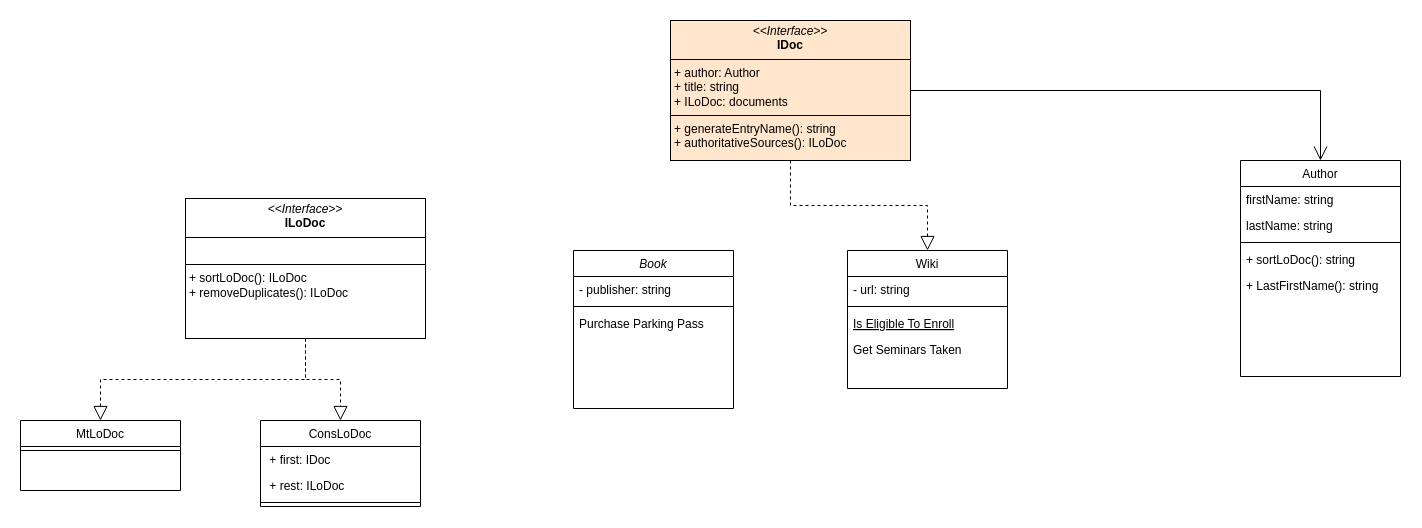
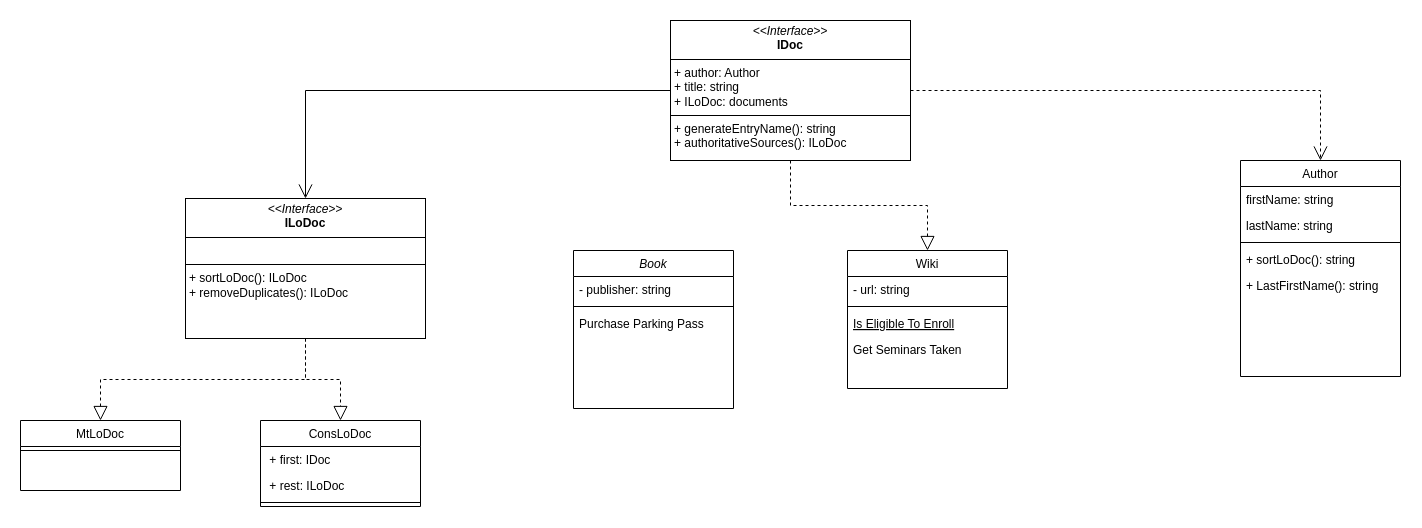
none -> (436, 91)
(791, 91) -> (791, 91)
(1148, 91) -> (1148, 91)
